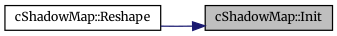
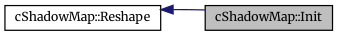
(177, 26) -> (189, 10)
